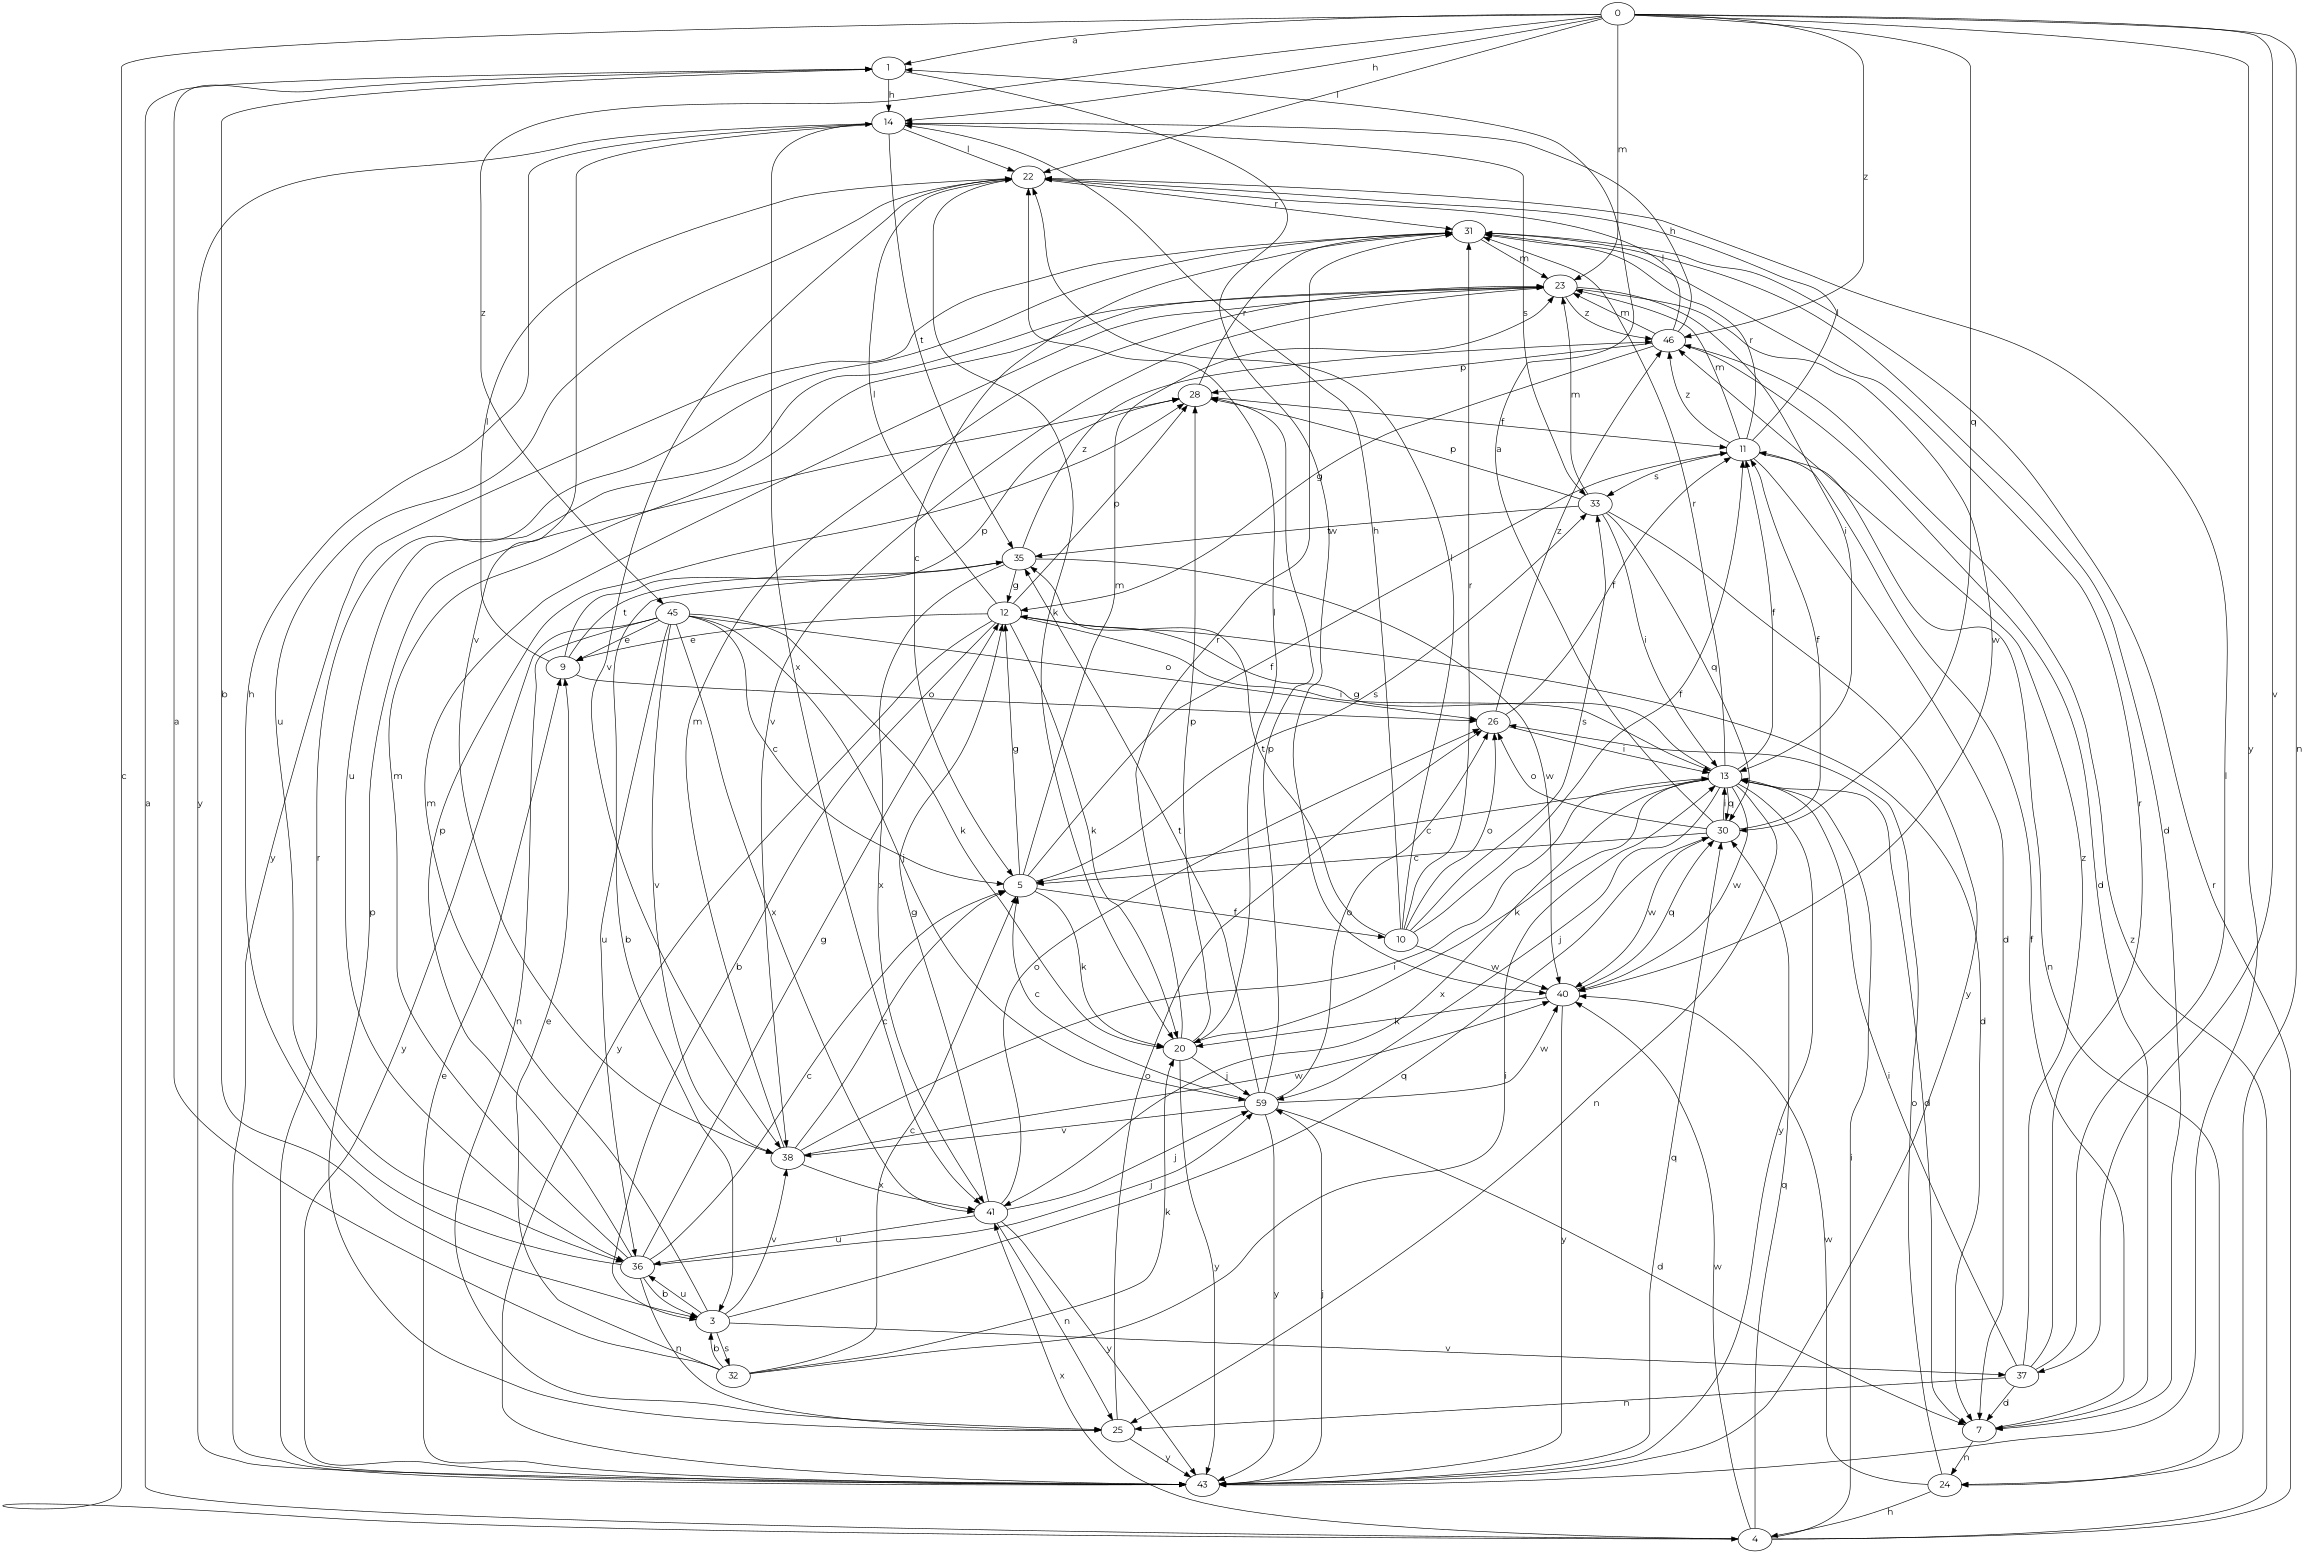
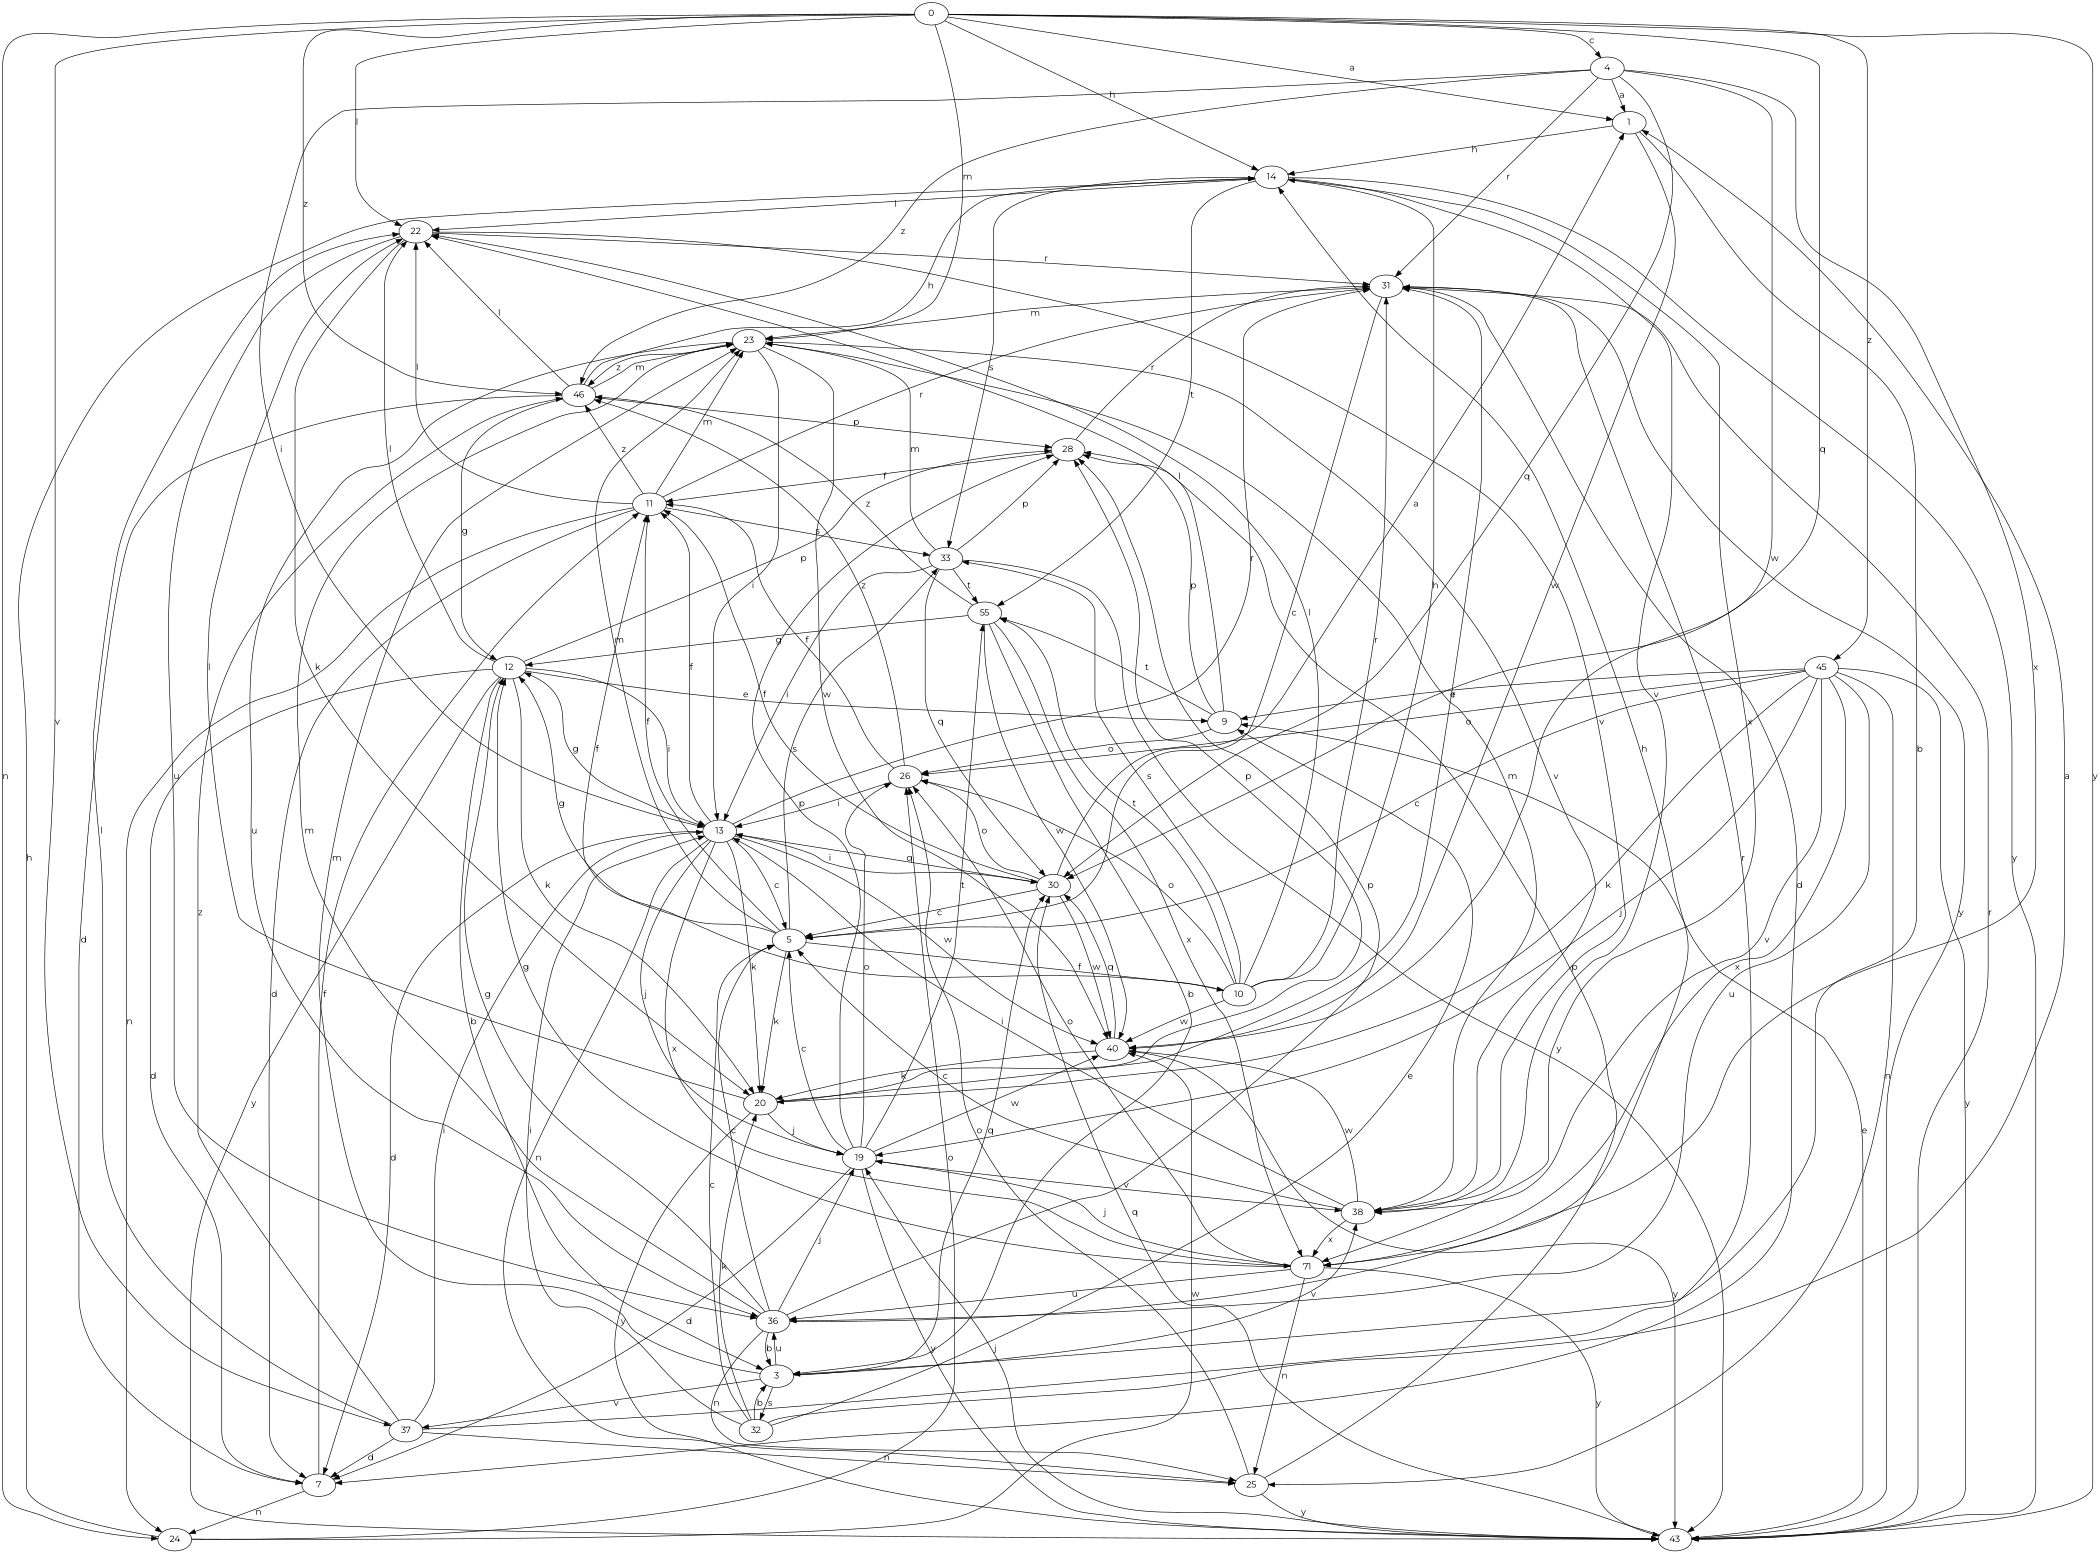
(1019, 559) -> (985, 613)
(1261, 1104) -> (859, 1158)
(991, 1213) -> (1307, 1267)
(1739, 1326) -> none
(1855, 1518) -> (86, 416)
